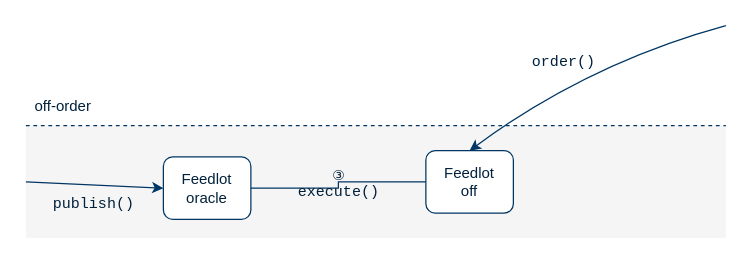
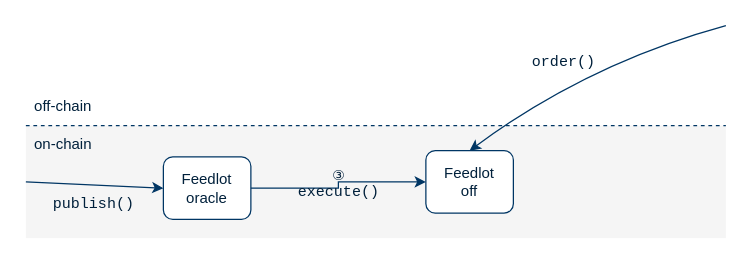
(63, 107) -> (63, 107)
none -> (63, 144)
(419, 182) -> (416, 182)
